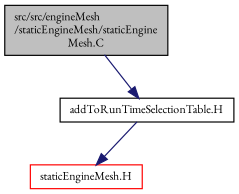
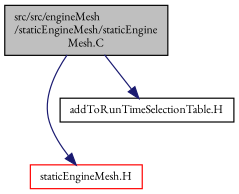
(121, 139) -> (47, 106)
